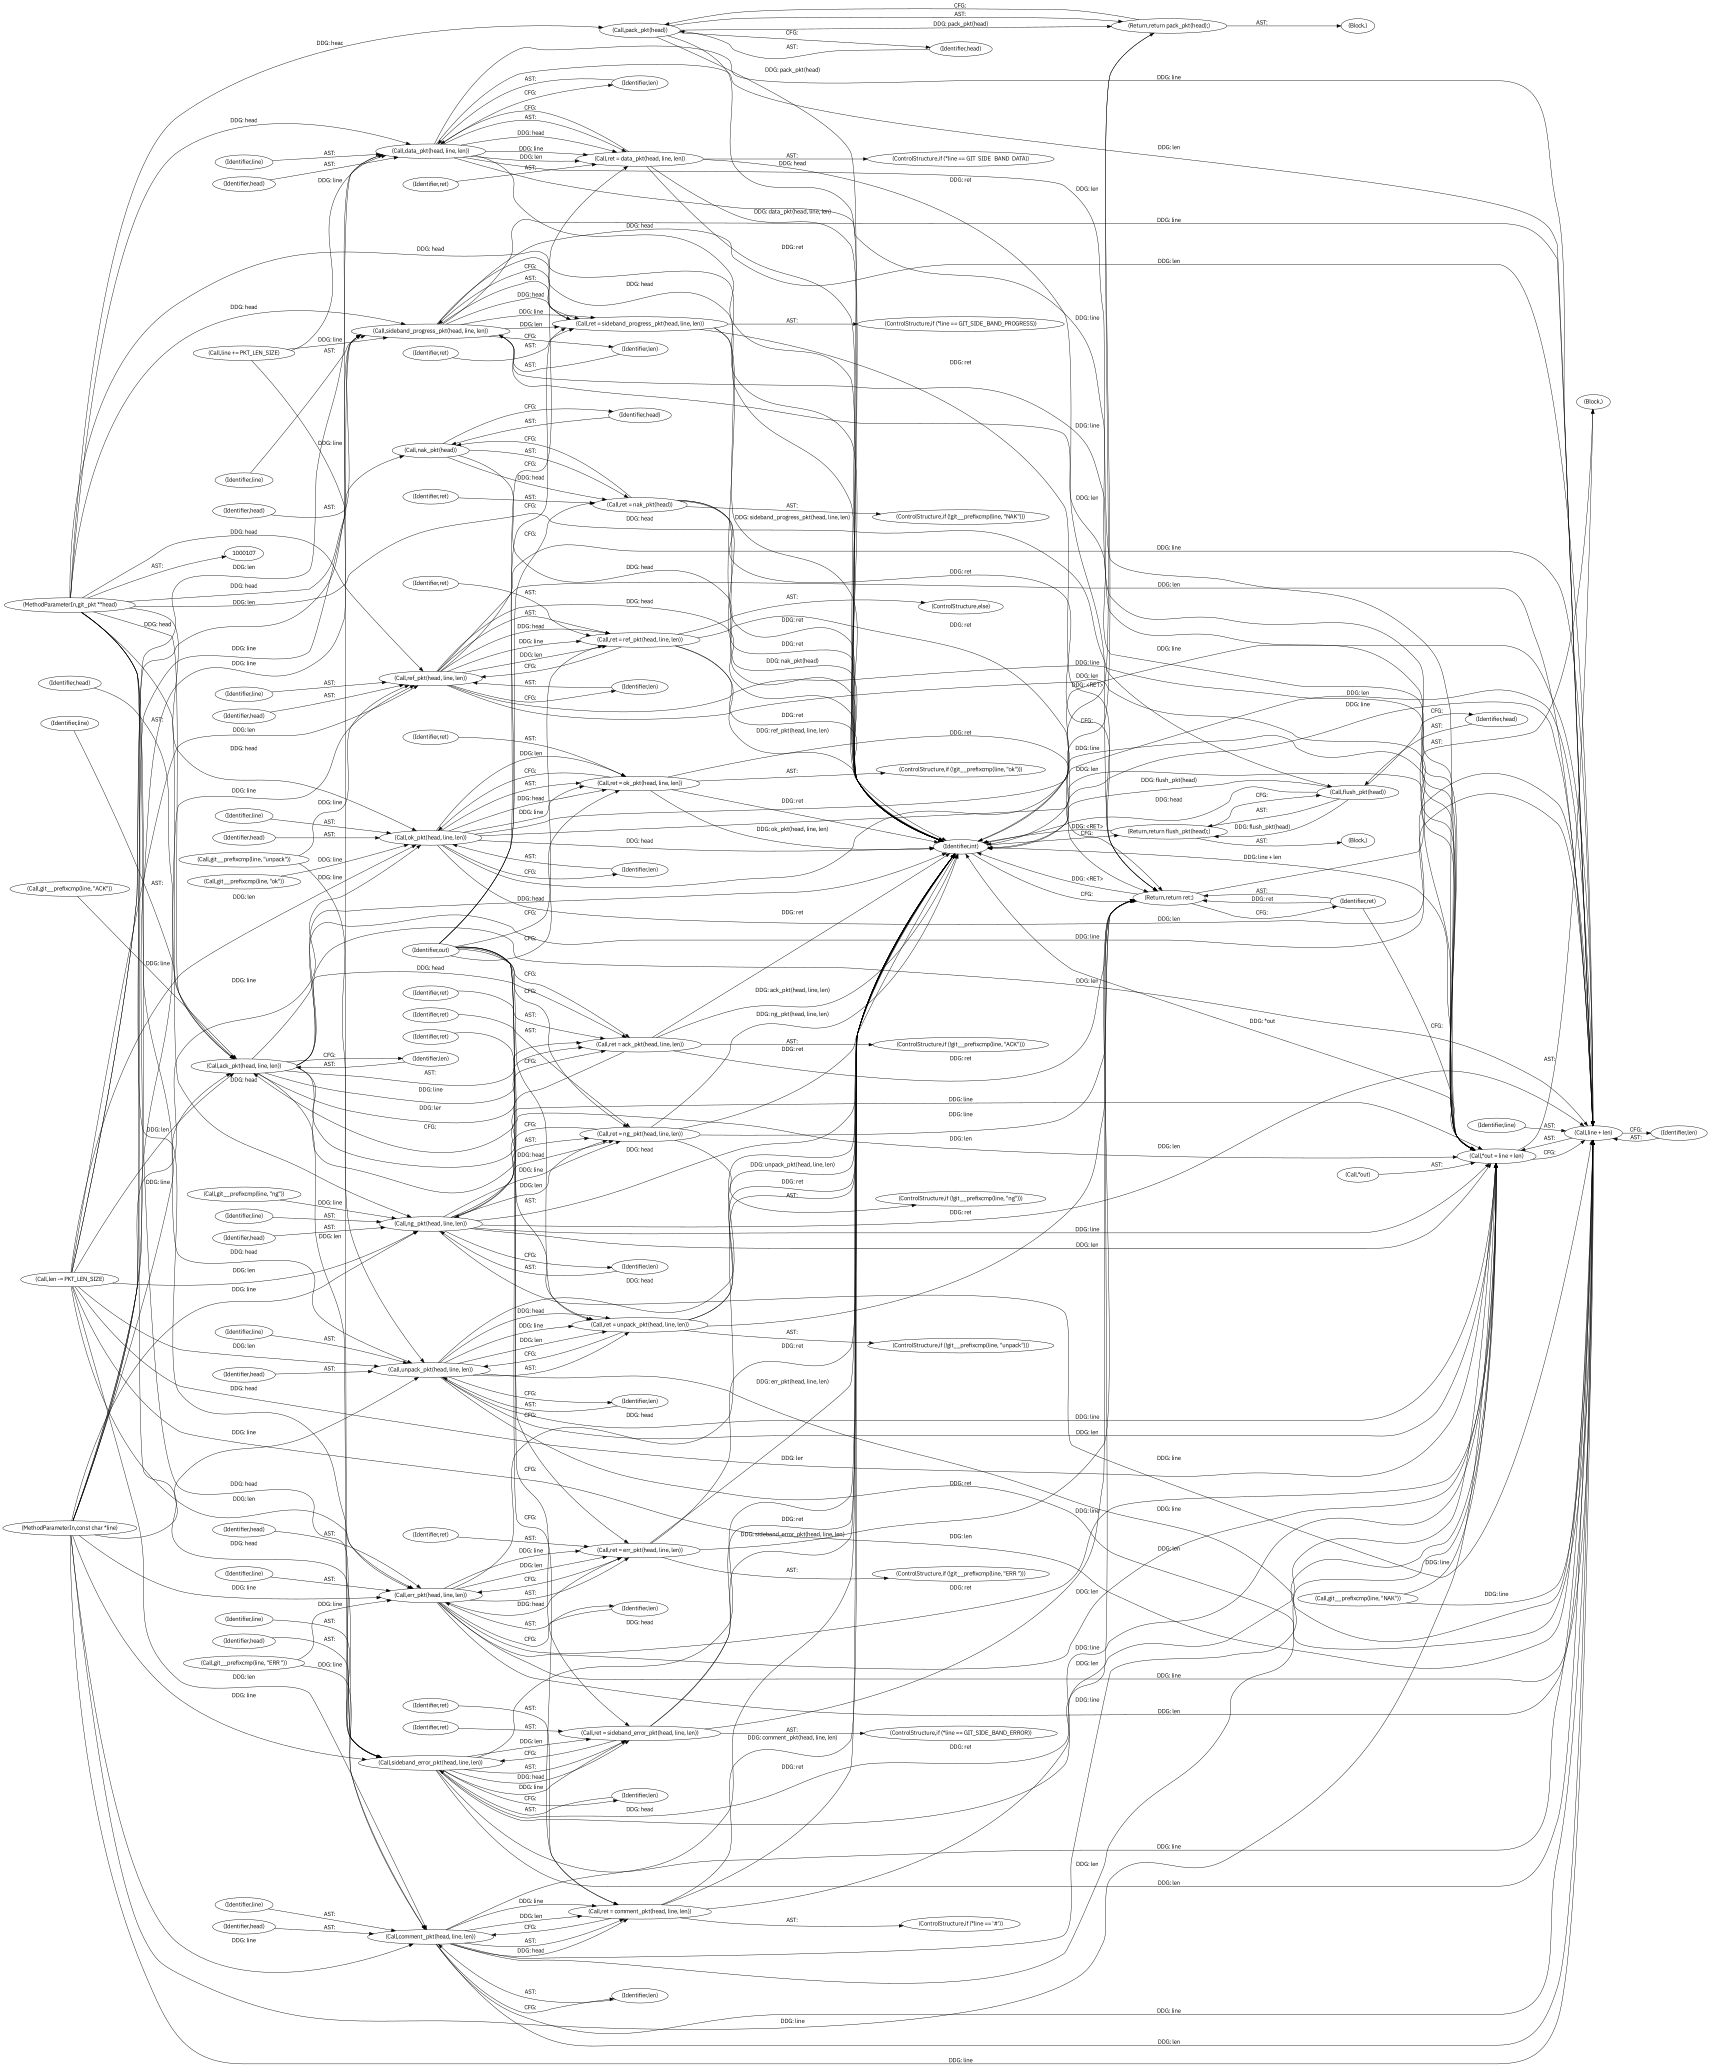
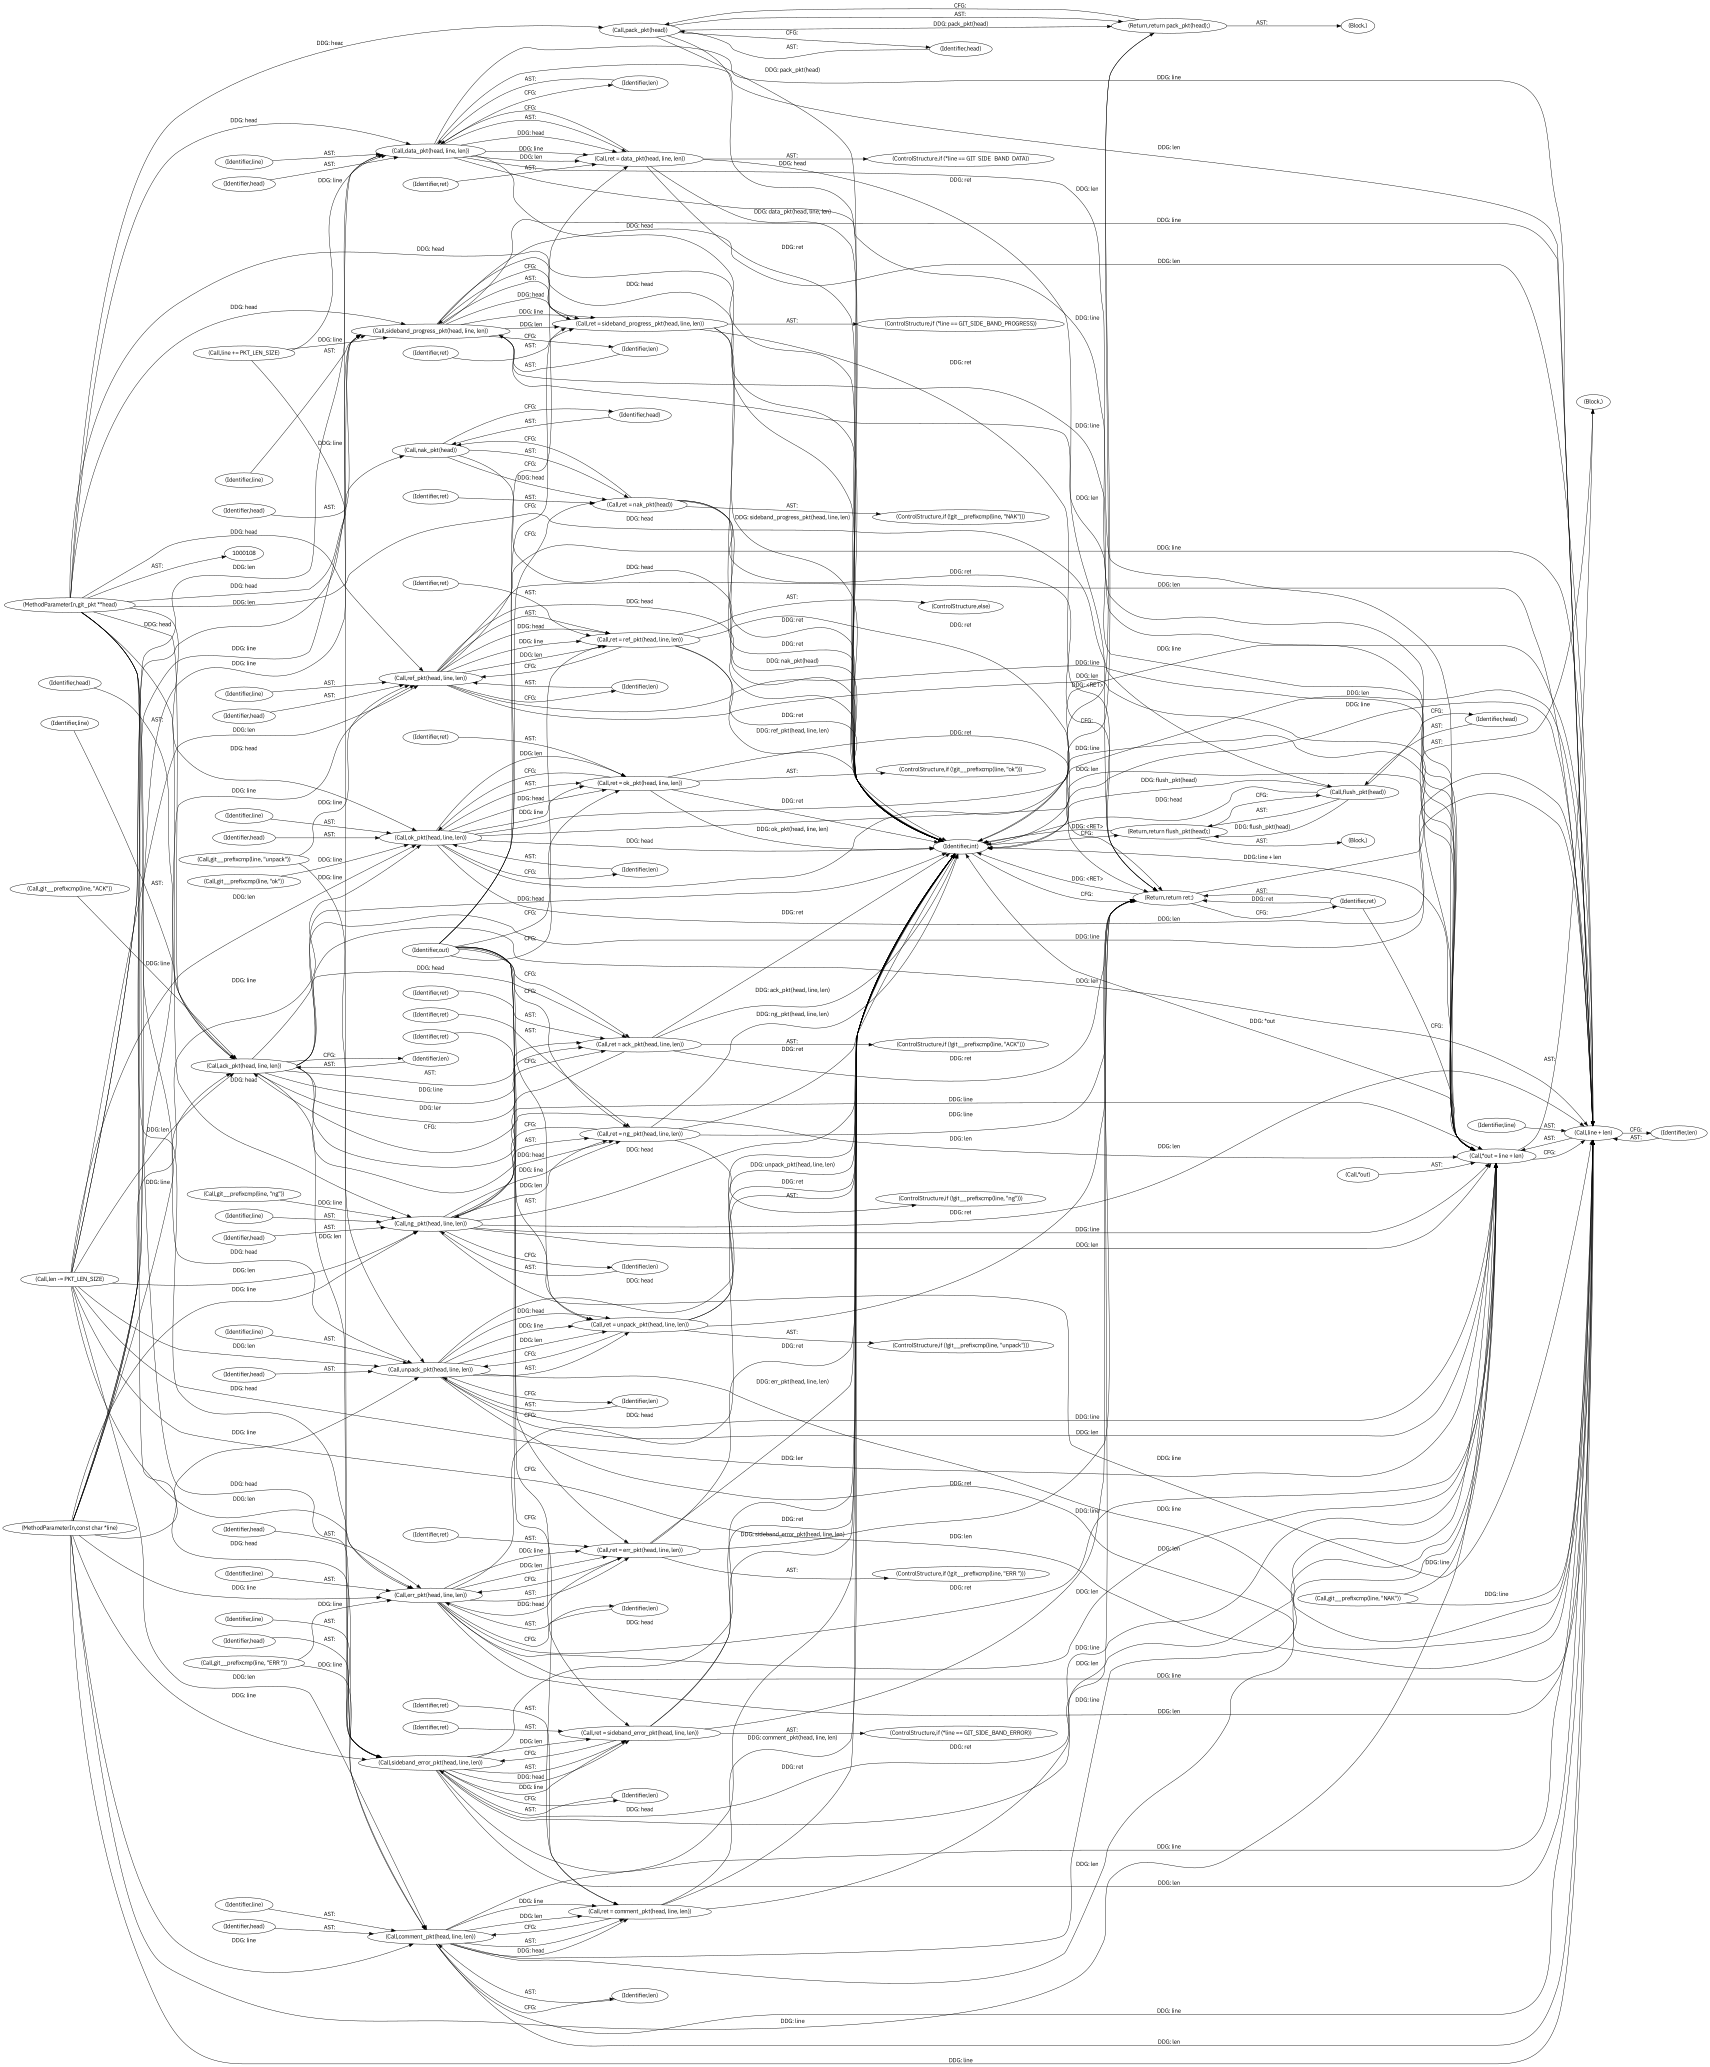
(244, 554) -> (244, 554)
(961, 1924) -> none
